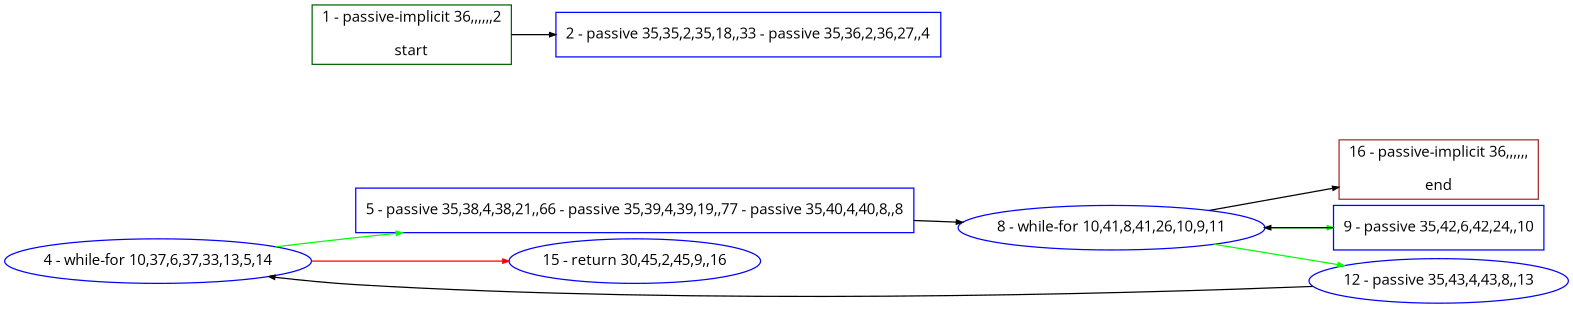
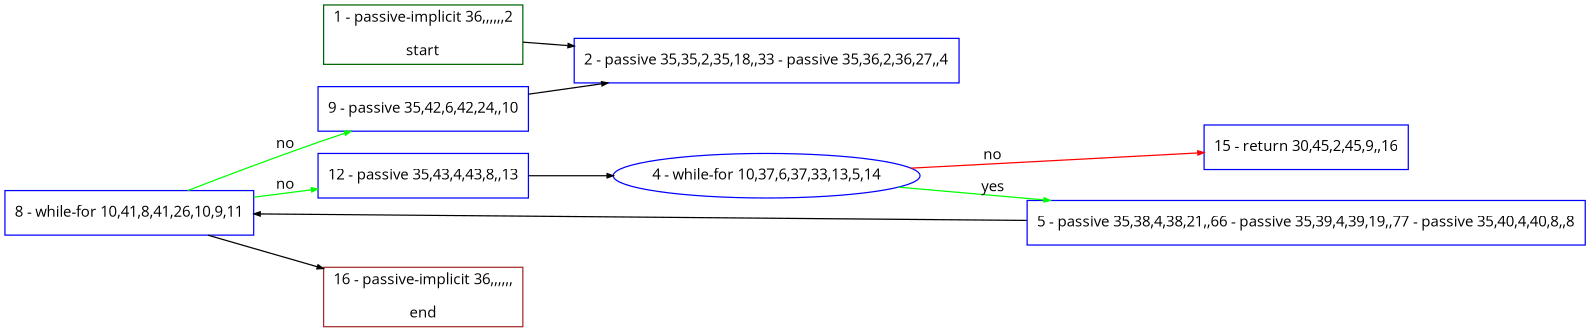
(1112, 228) -> (129, 213)
(1302, 228) -> (565, 89)
(635, 261) -> (1306, 147)
(1439, 281) -> (423, 176)
